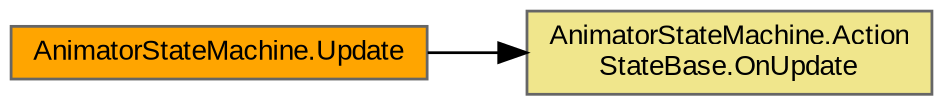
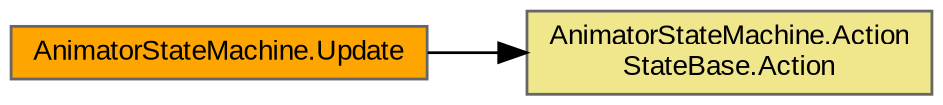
(729, 53) -> (729, 53)
